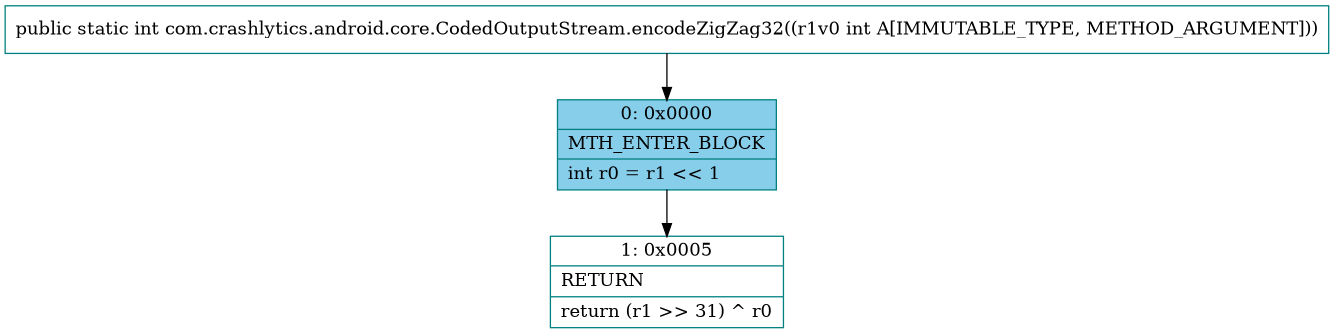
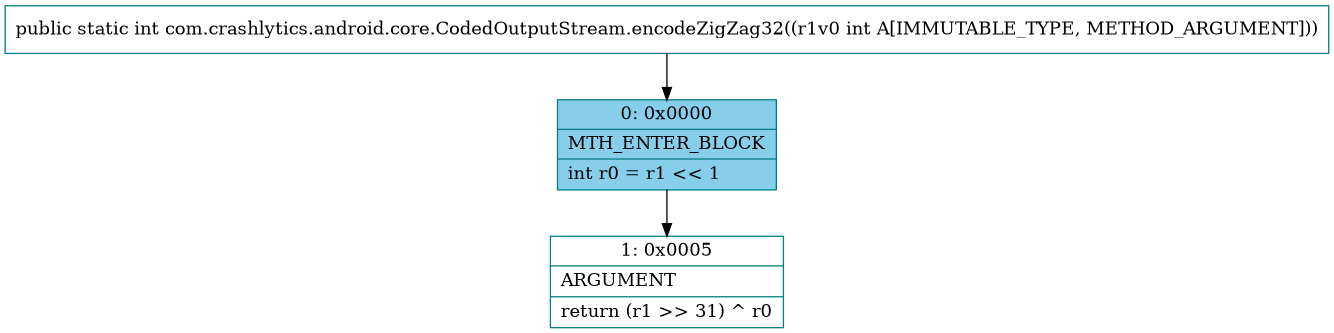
(603, 281) -> (619, 281)
